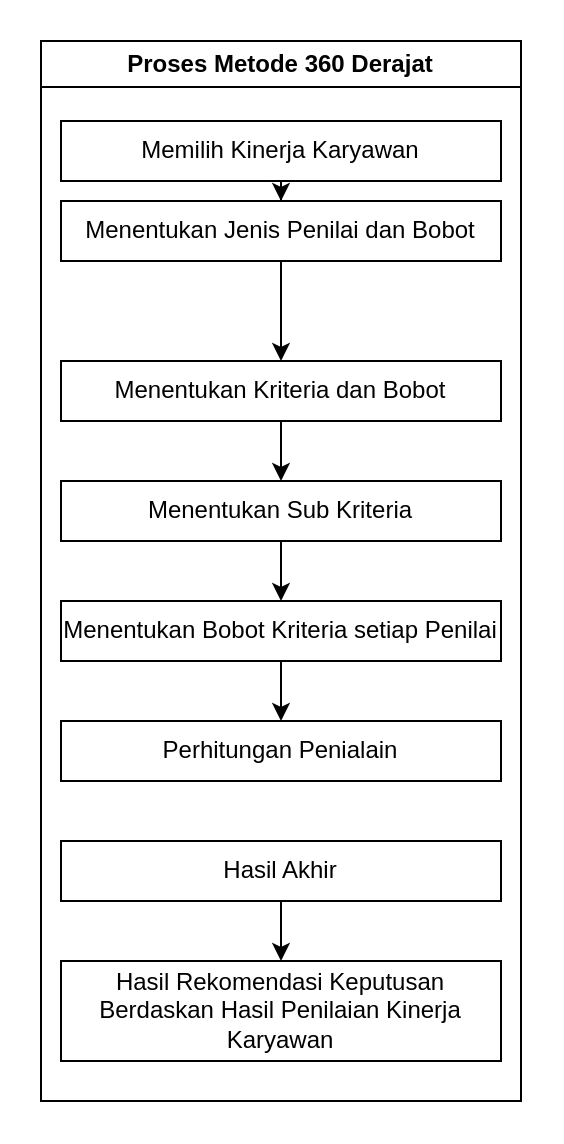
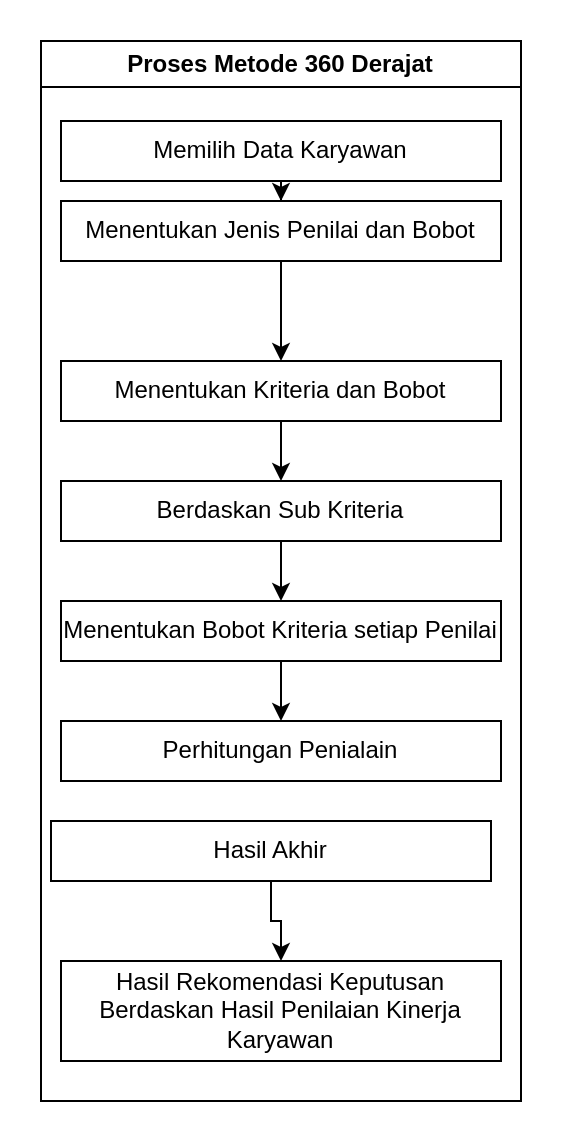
(281, 151) -> (281, 151)
(281, 511) -> (281, 511)
(281, 871) -> (271, 851)
